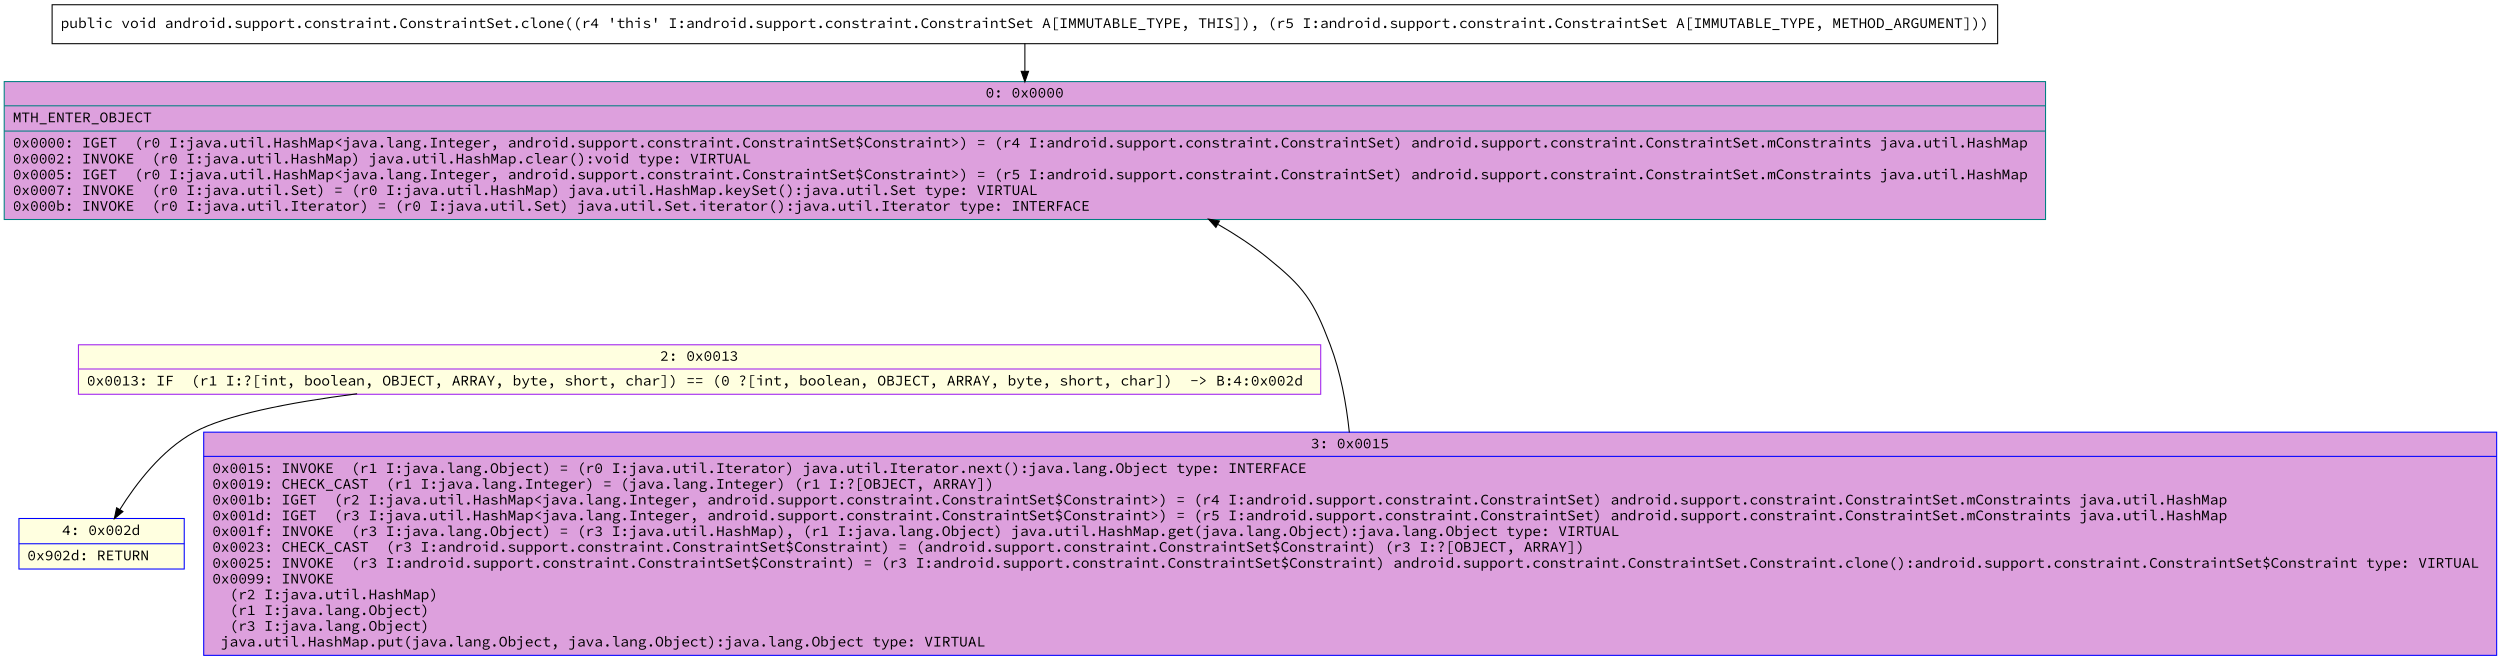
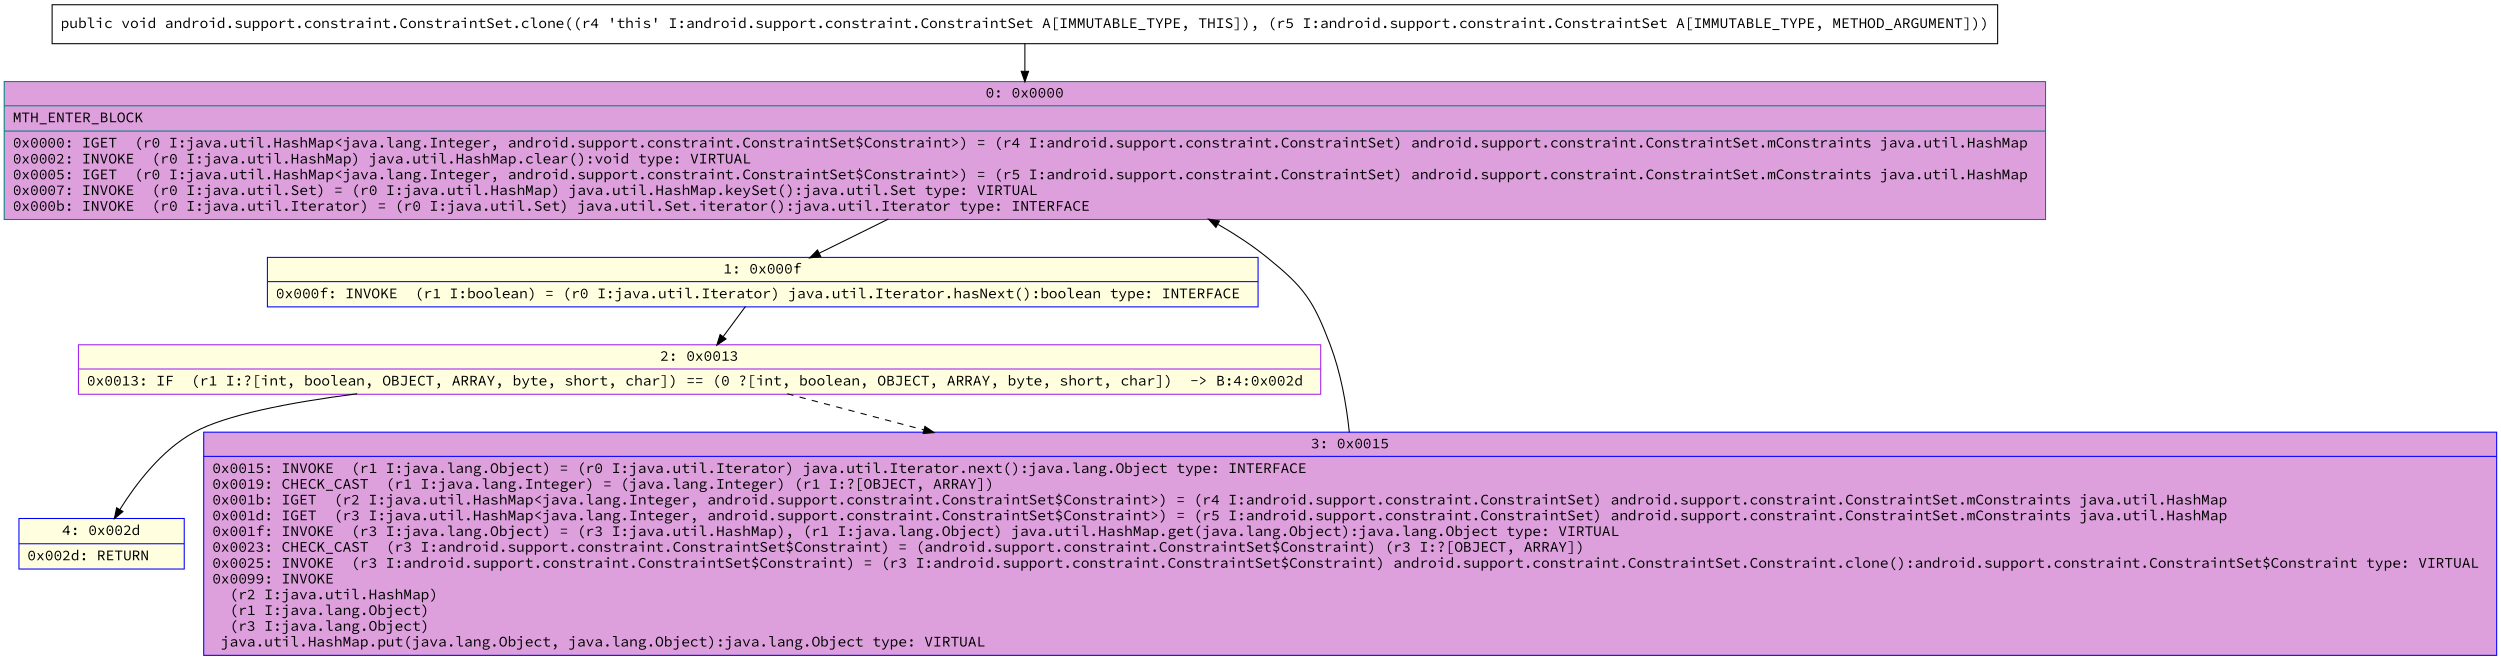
(83, 118) -> (78, 118)
none -> (763, 282)
none -> (856, 412)
(102, 556) -> (102, 556)
